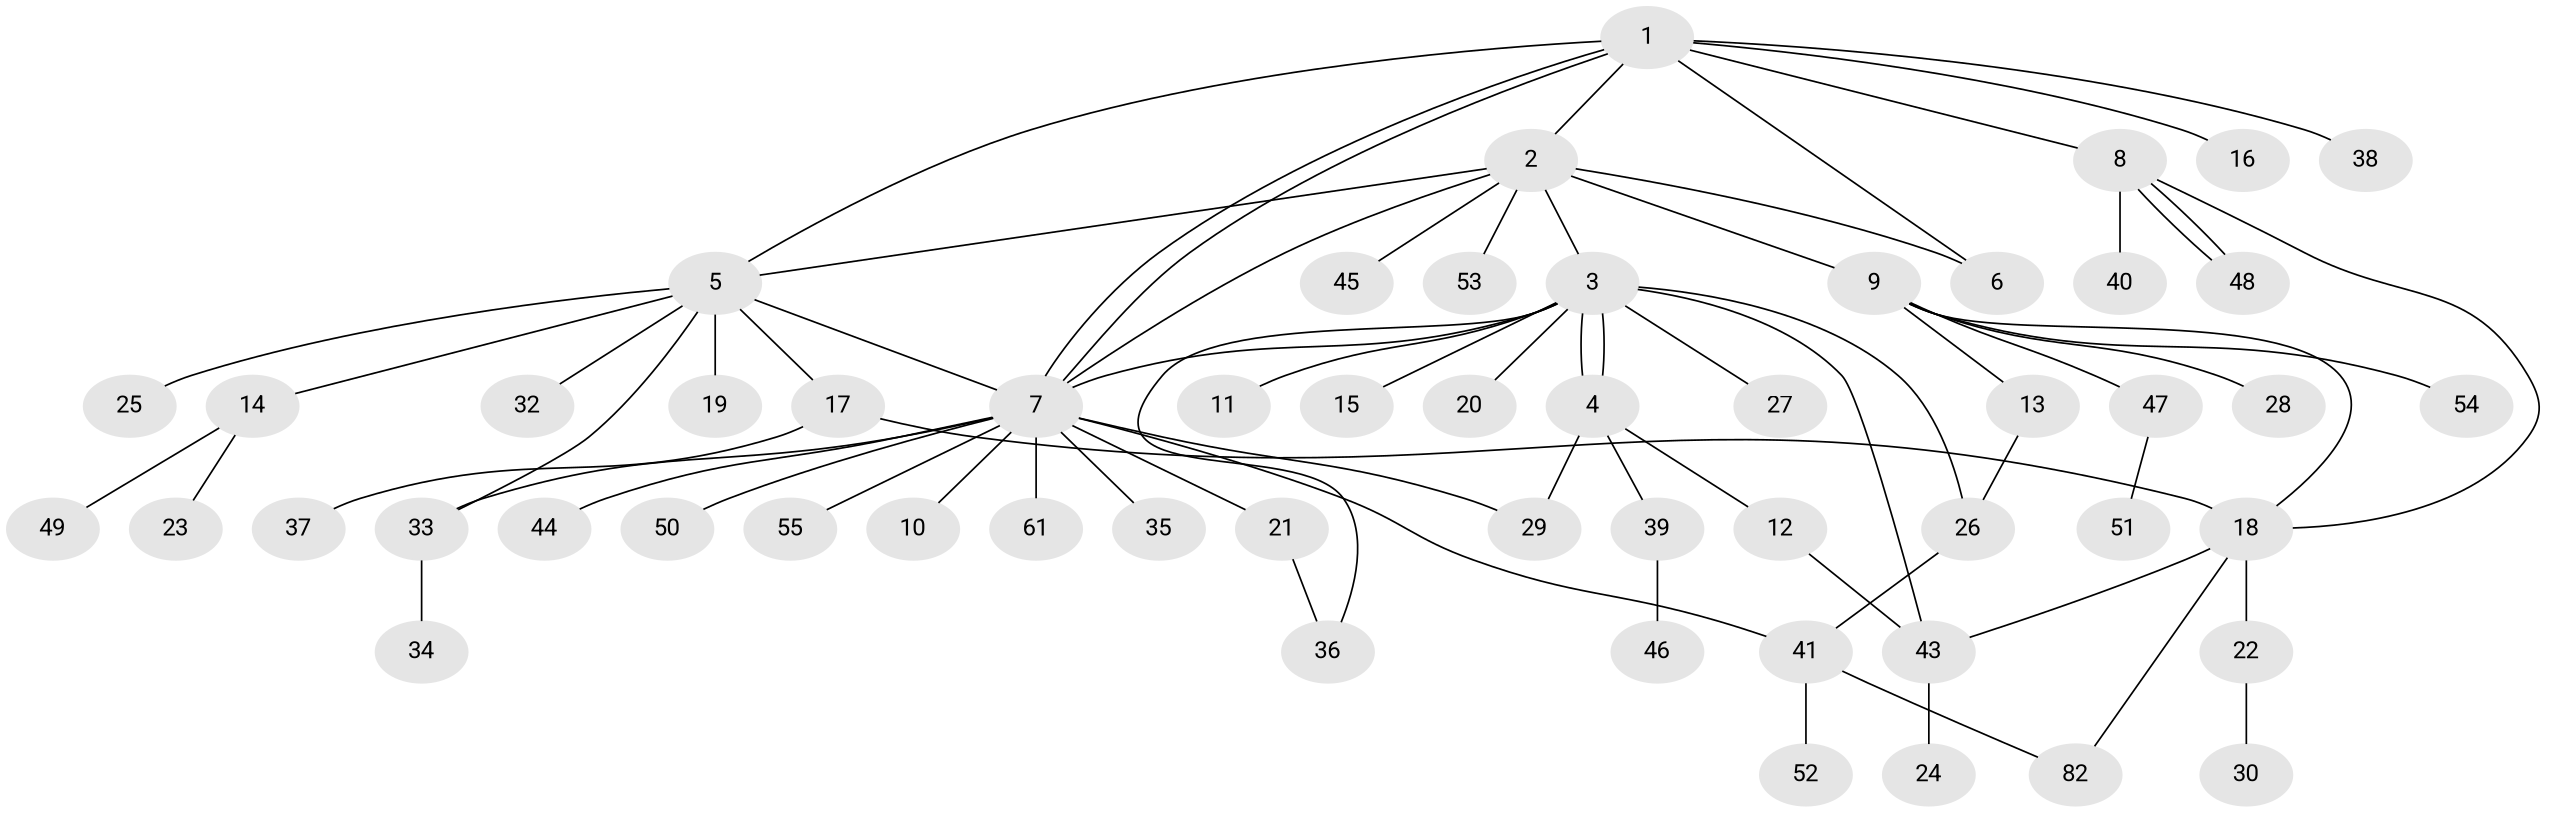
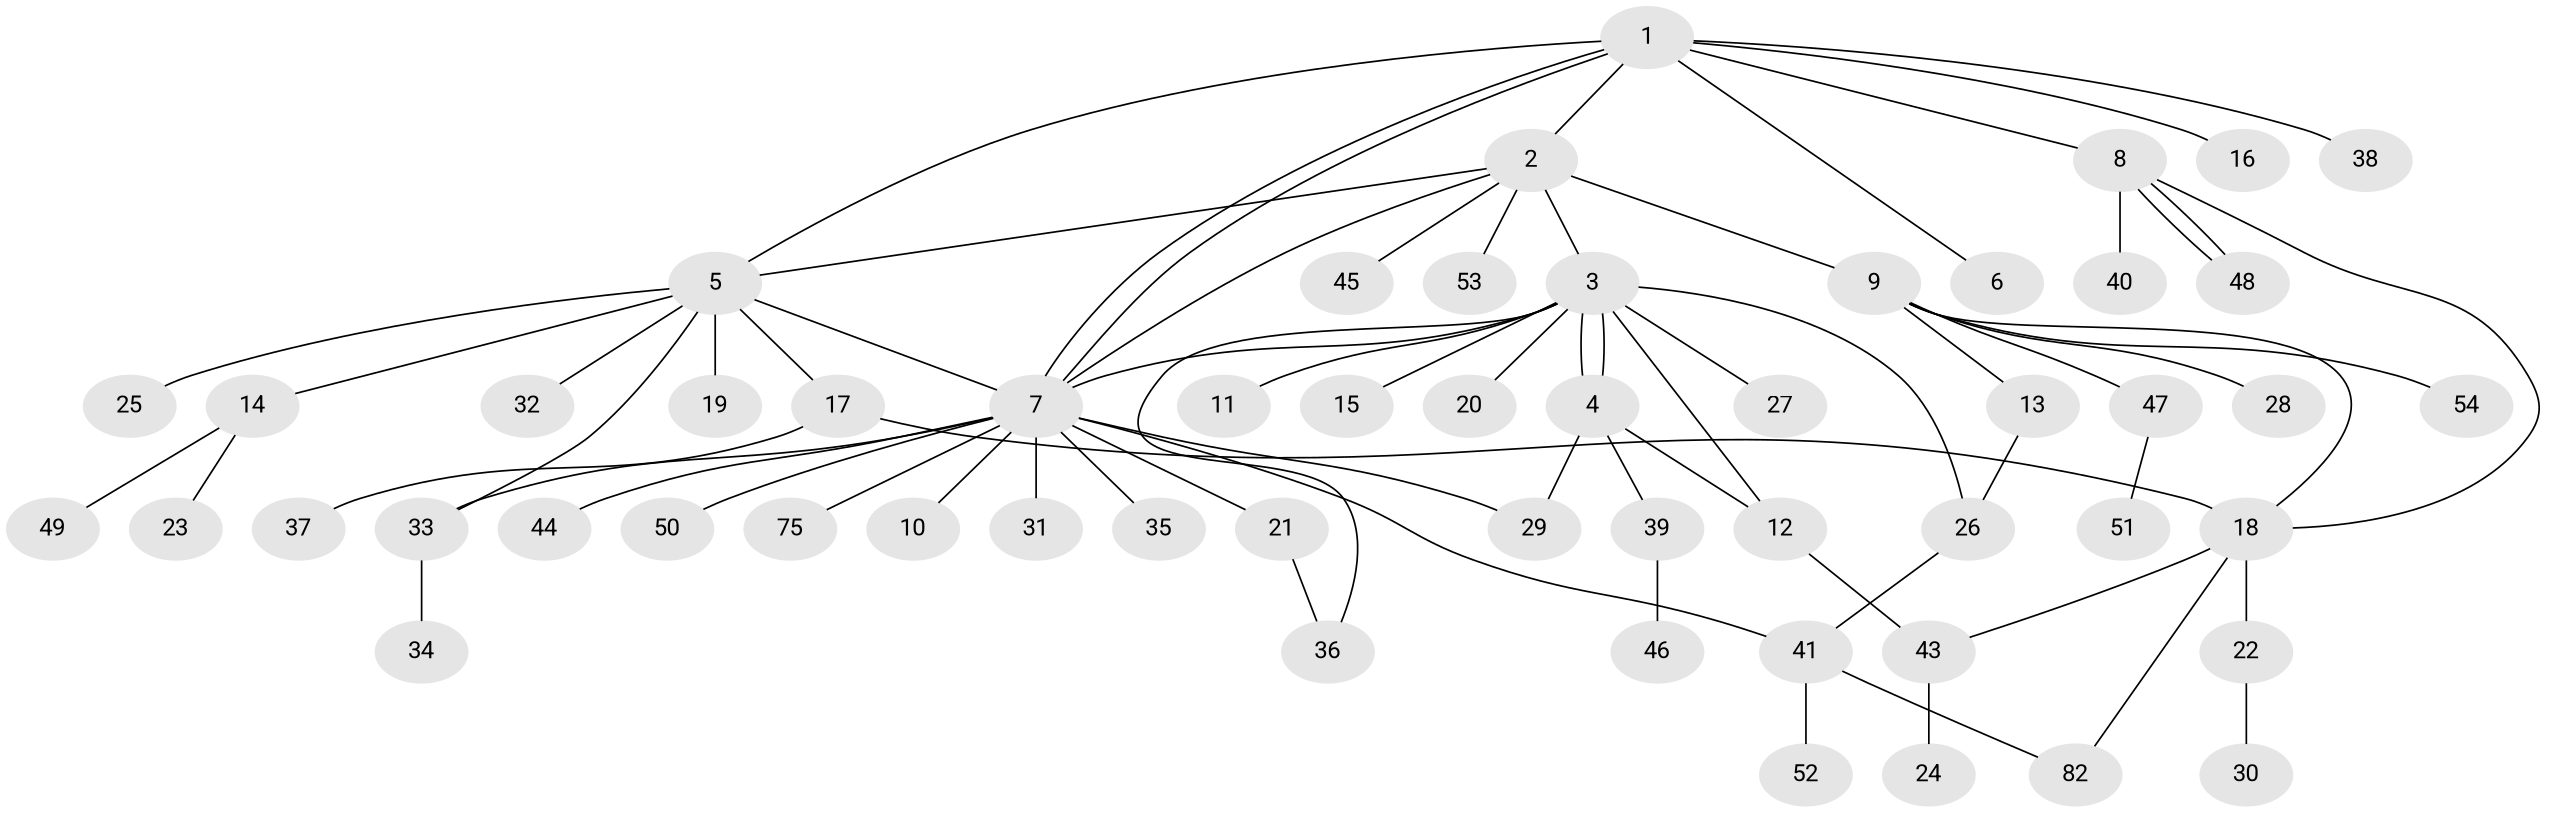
(1771, 207) -> none
(1850, 390) -> (1686, 406)
(790, 529) -> (790, 529)
(1036, 529) -> (1036, 529)
